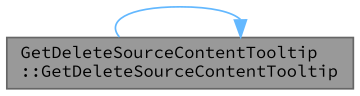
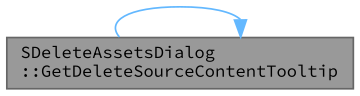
(180, 63) -> (180, 63)
